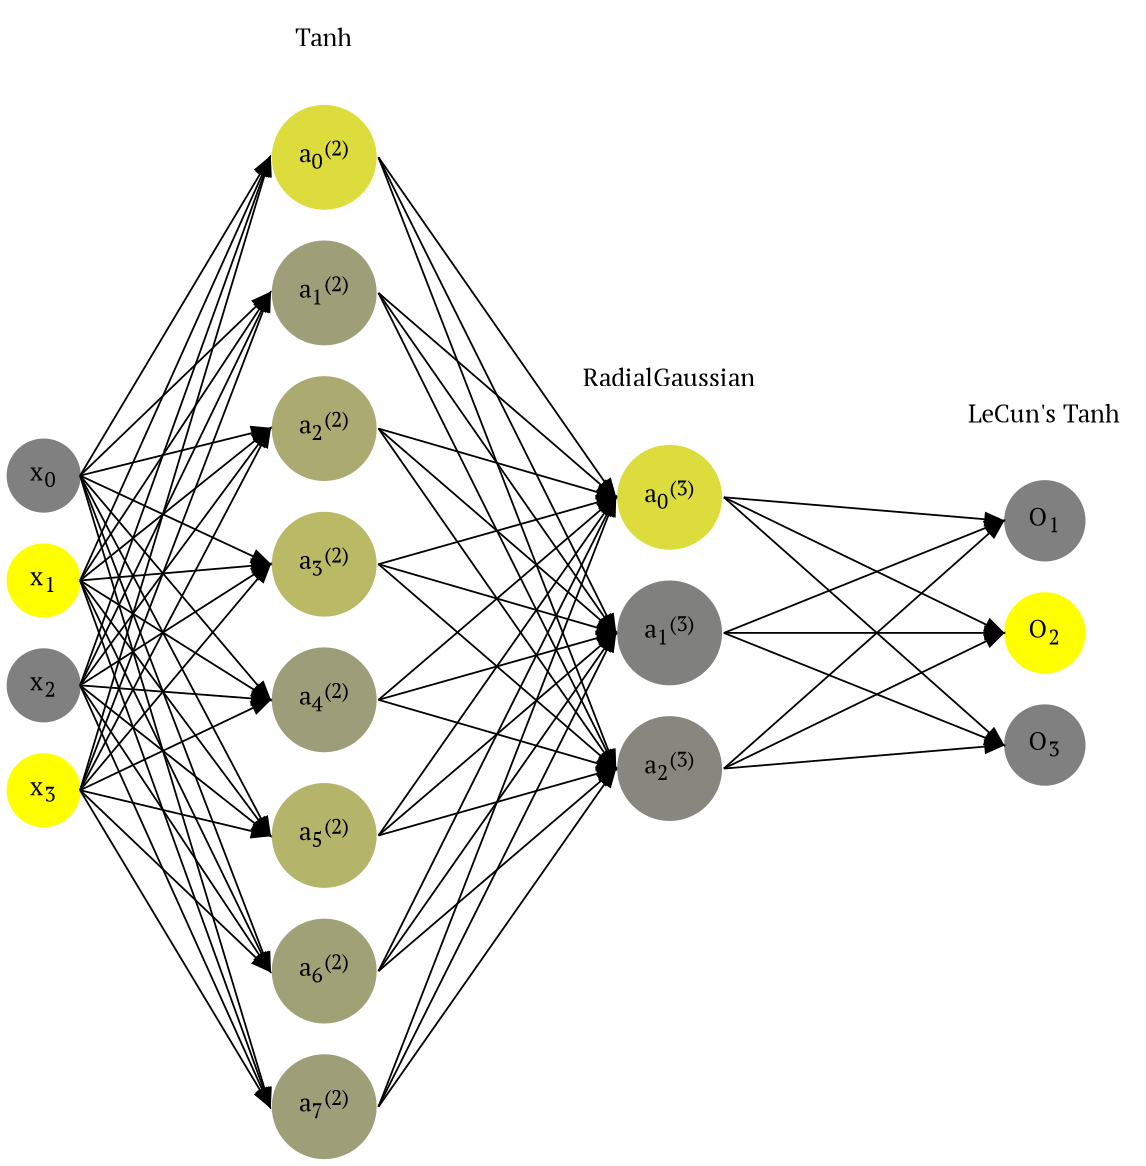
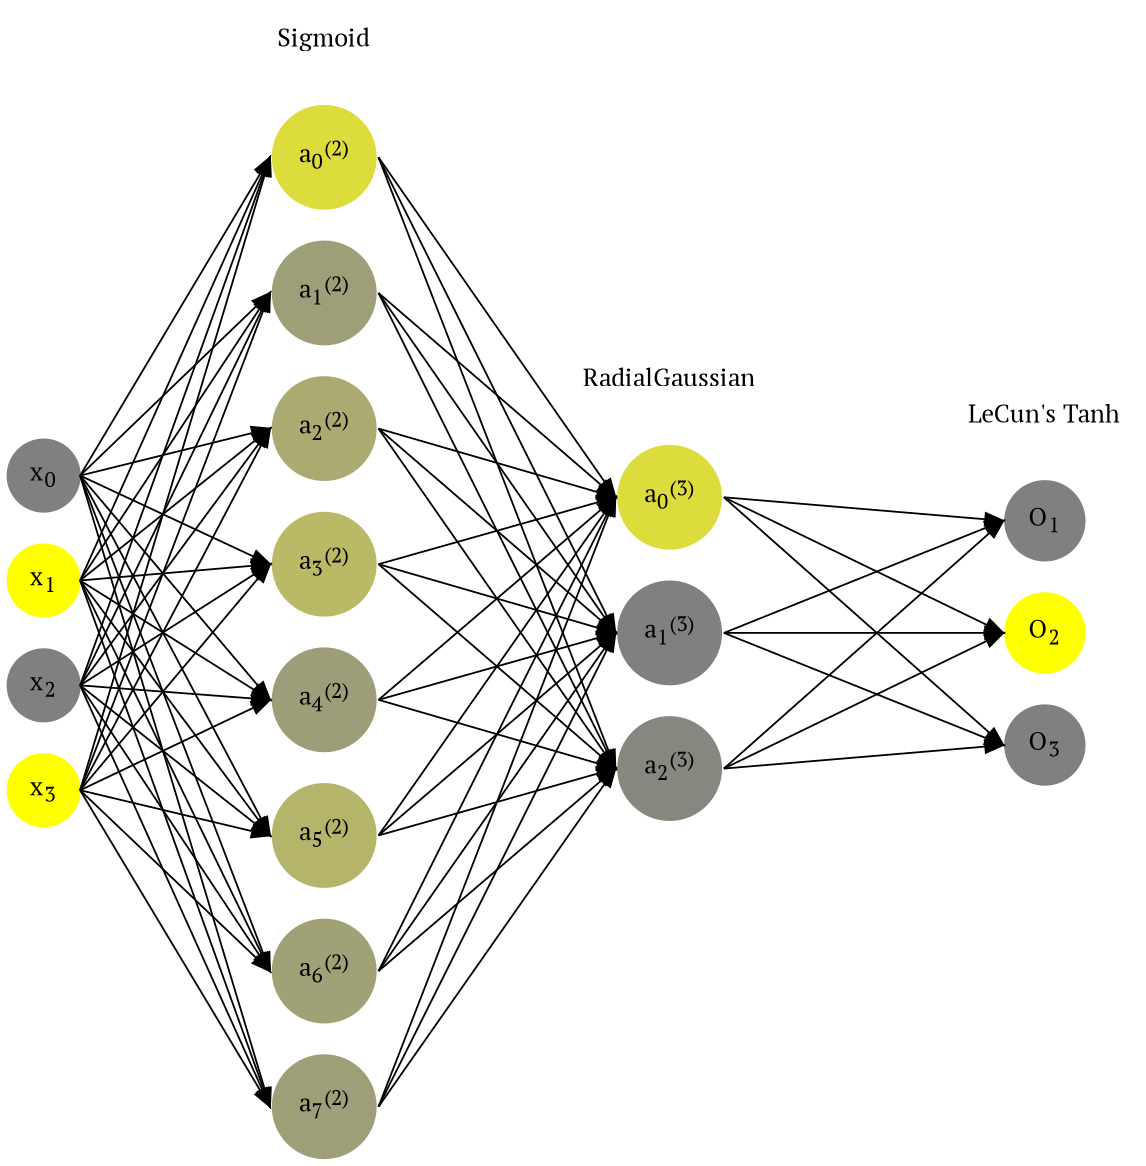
(324, 40) -> (324, 40)
